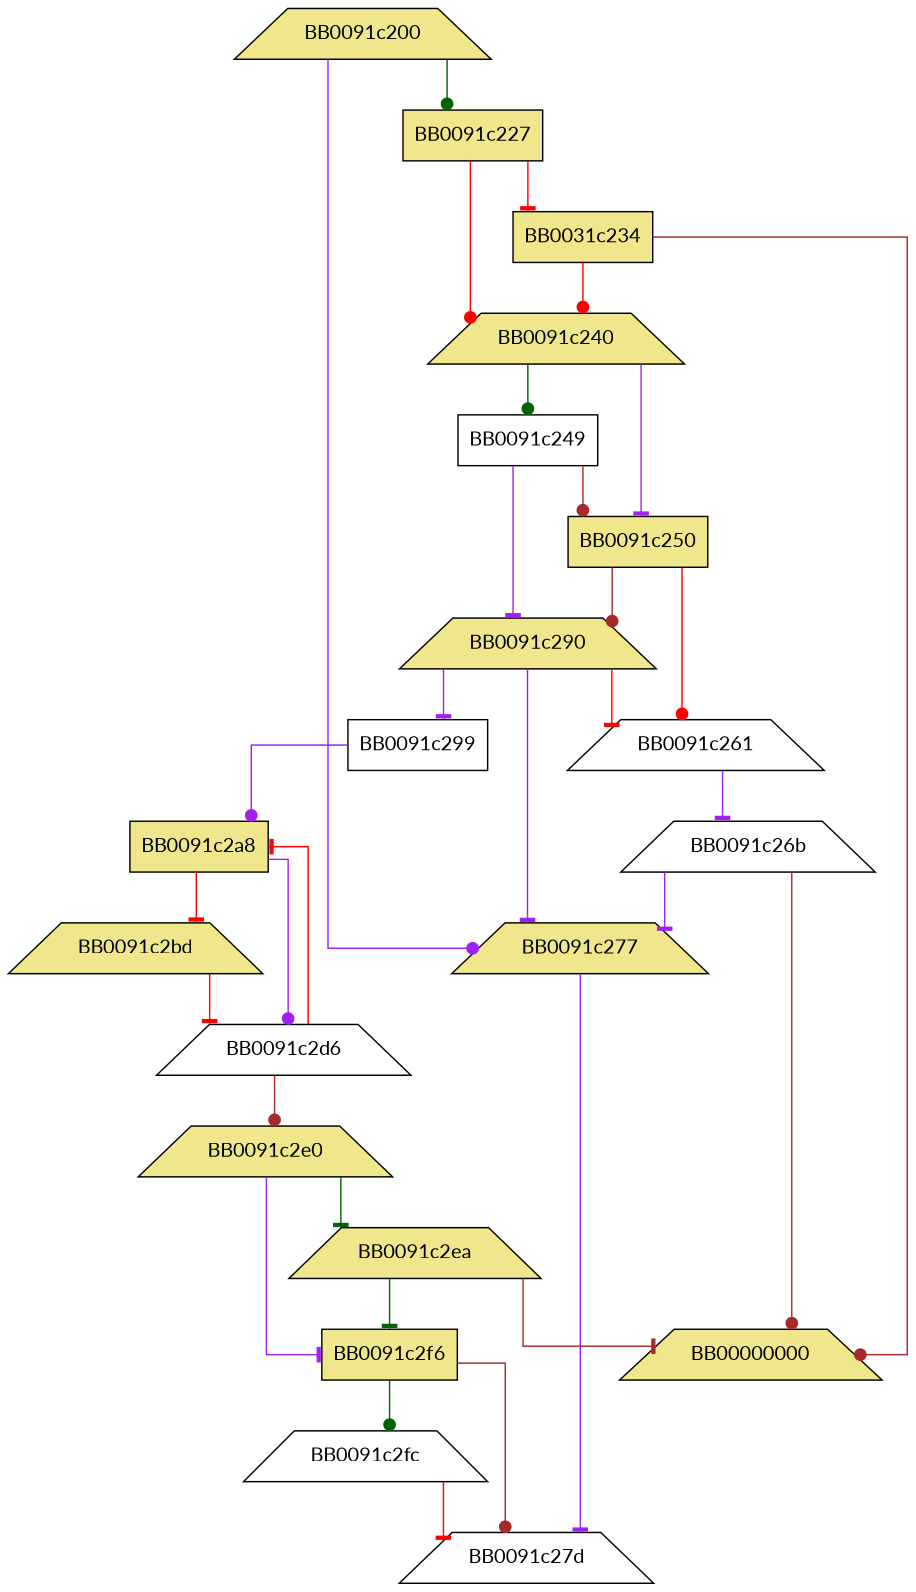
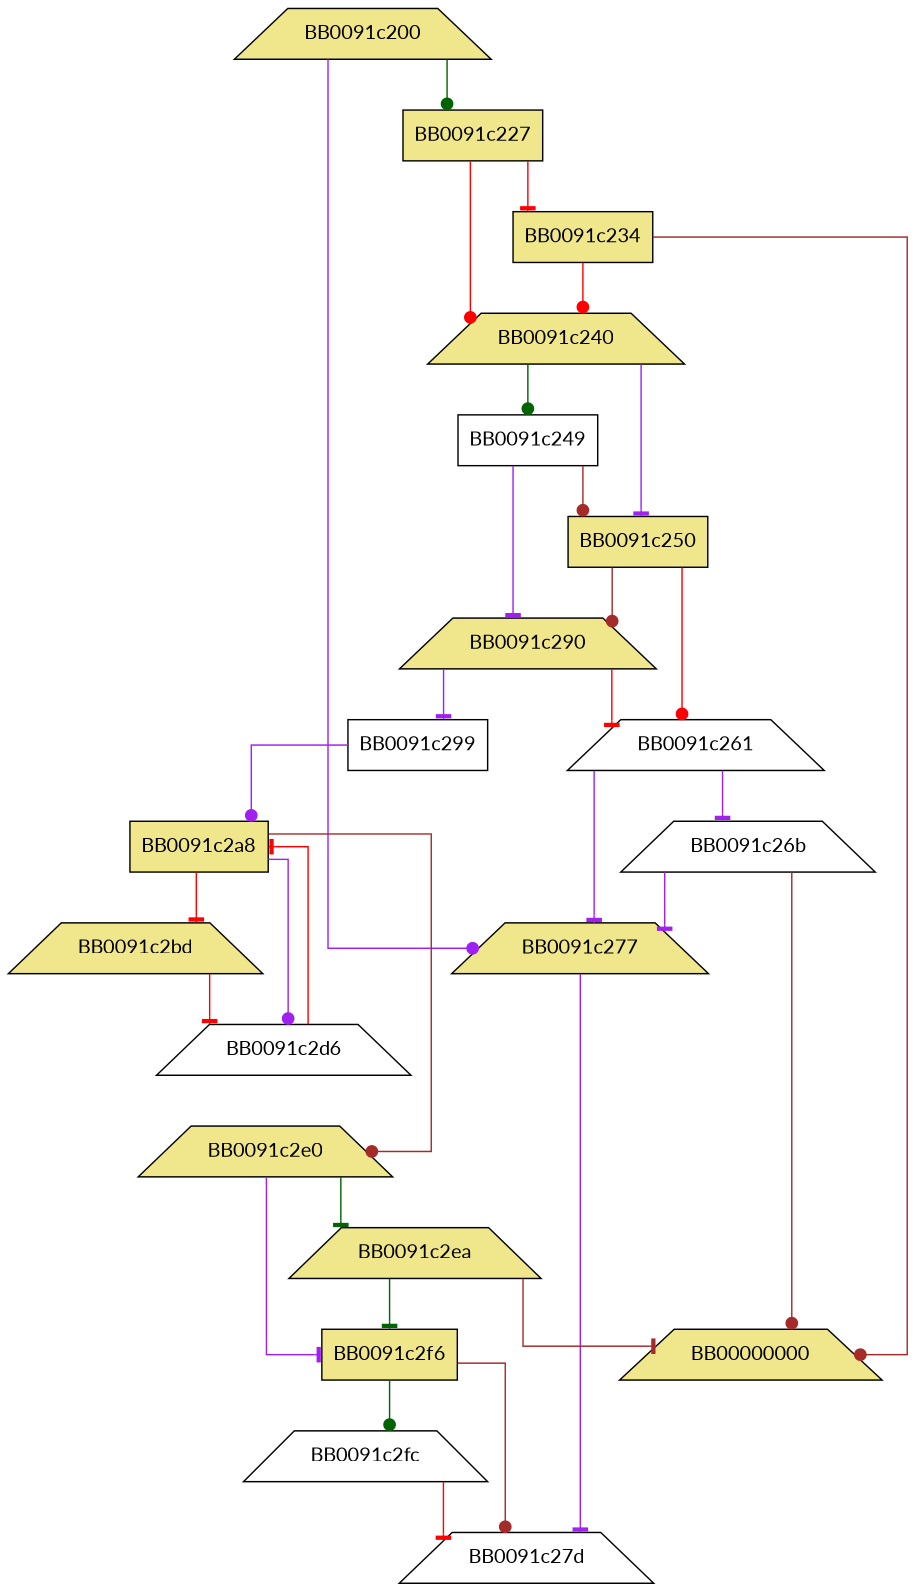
(583, 237) -> (583, 237)
(528, 792) -> (594, 843)
(275, 1095) -> (431, 938)
